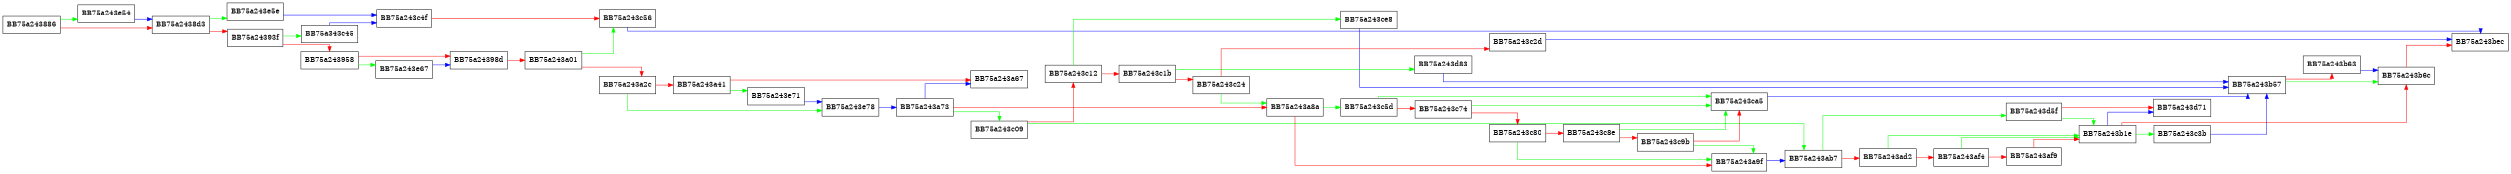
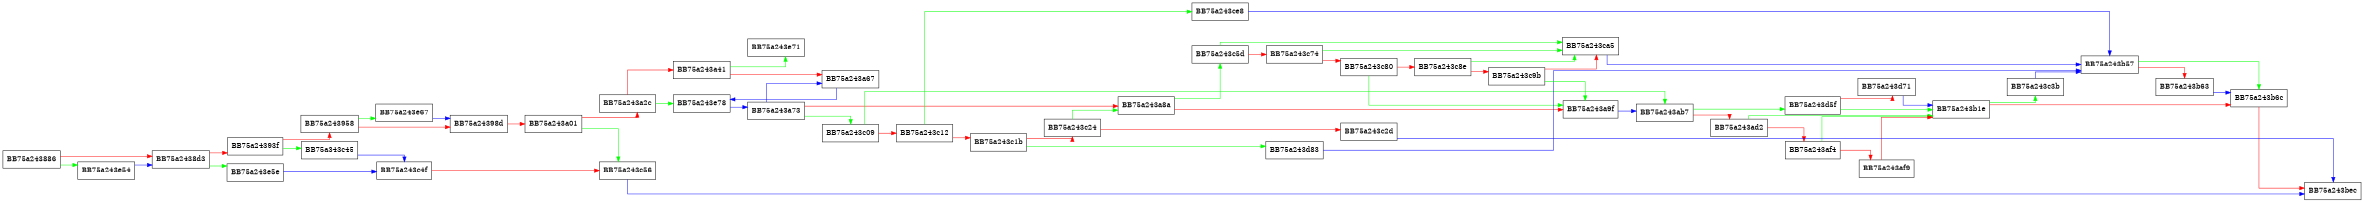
(811, 102) -> (791, 99)
(2122, 112) -> (1911, 105)
